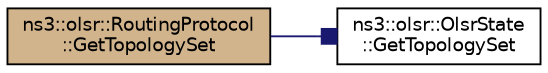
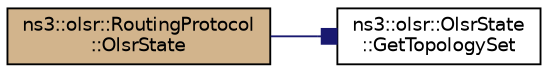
(139, 36) -> (139, 36)
